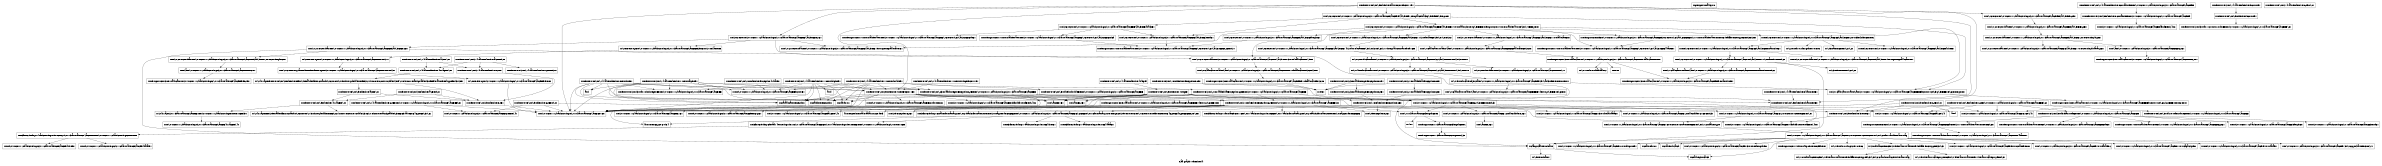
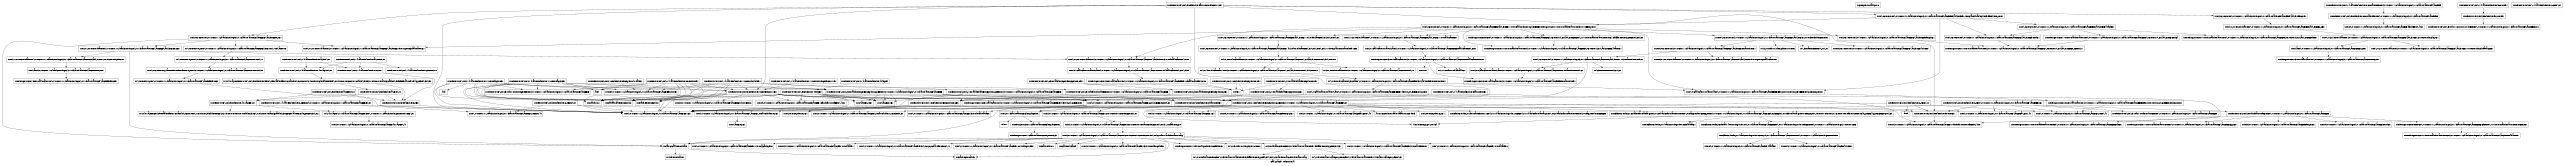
(1029, 125) -> none
